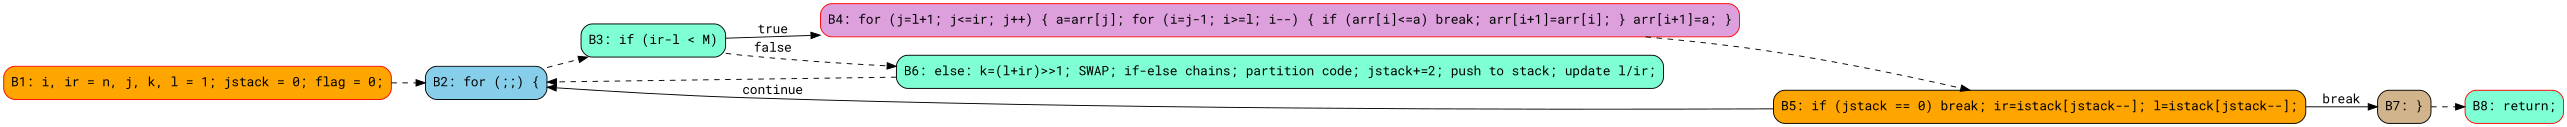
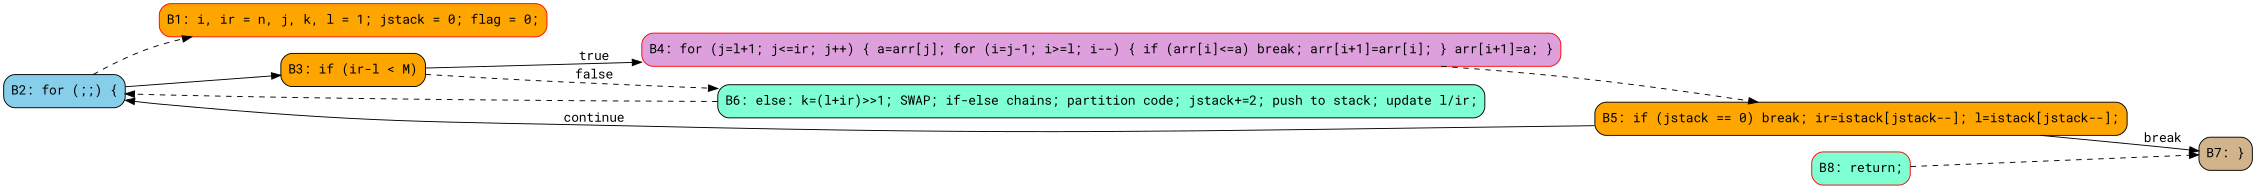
(653, 41) -> (353, 70)
(563, 63) -> (198, 81)
(404, 83) -> (137, 53)
(2443, 107) -> (2050, 161)
